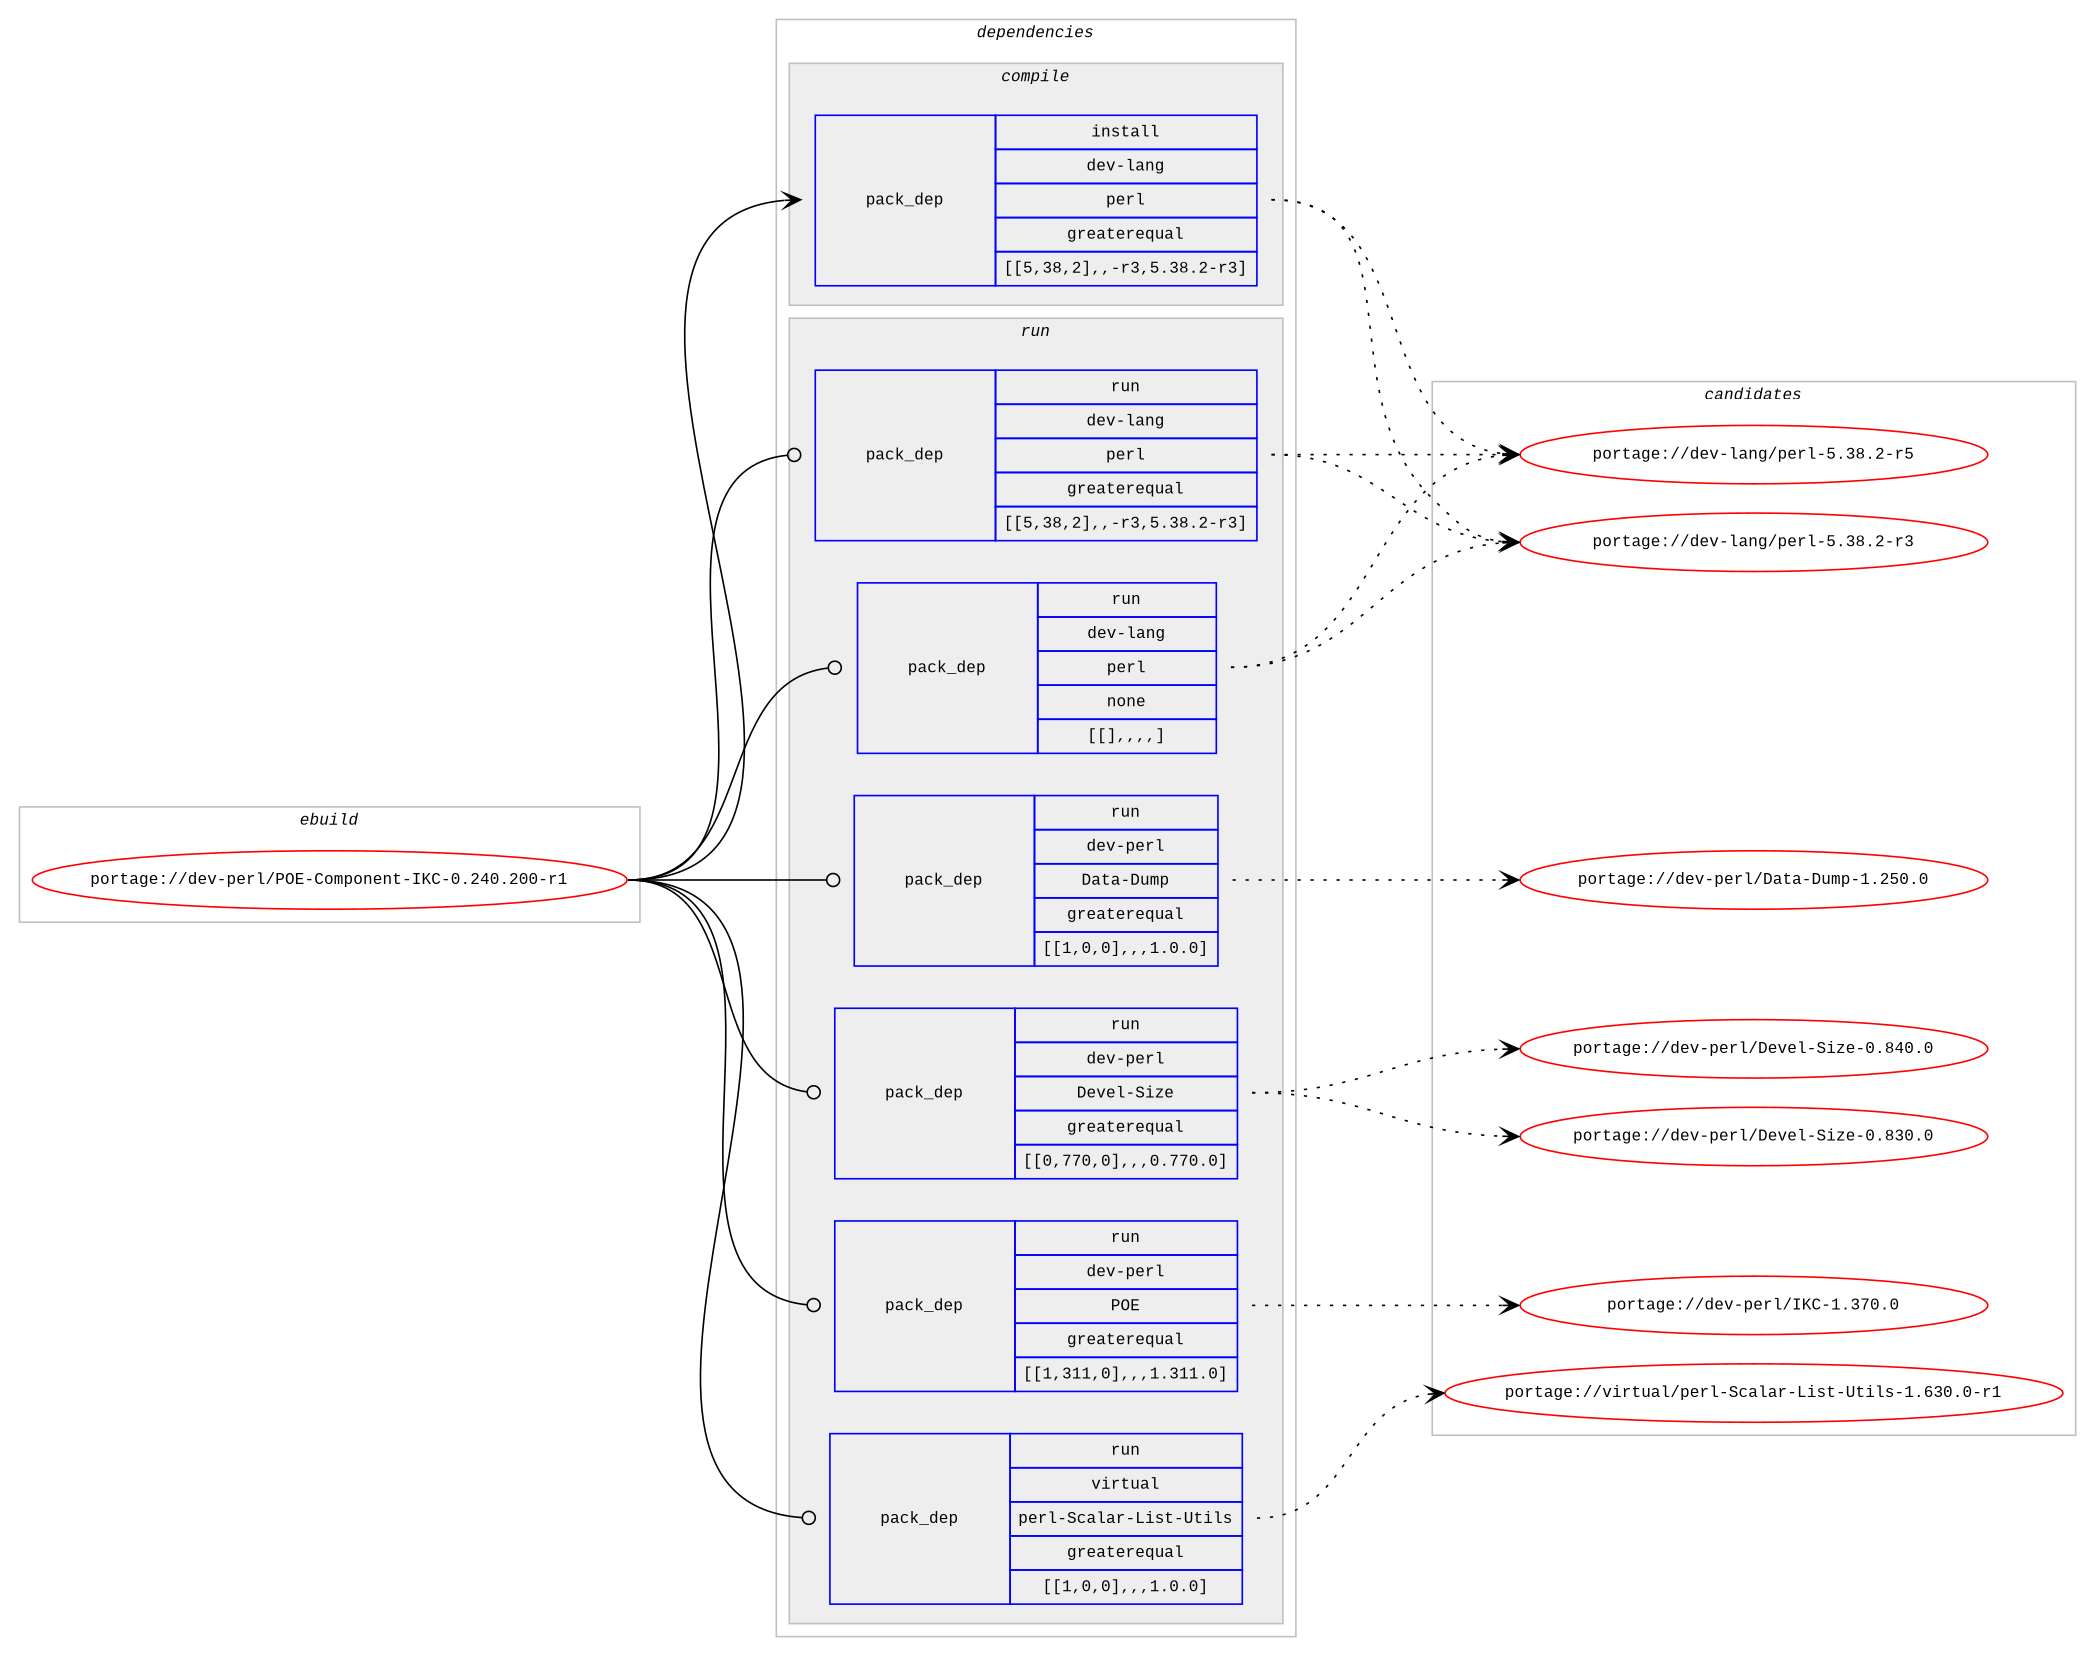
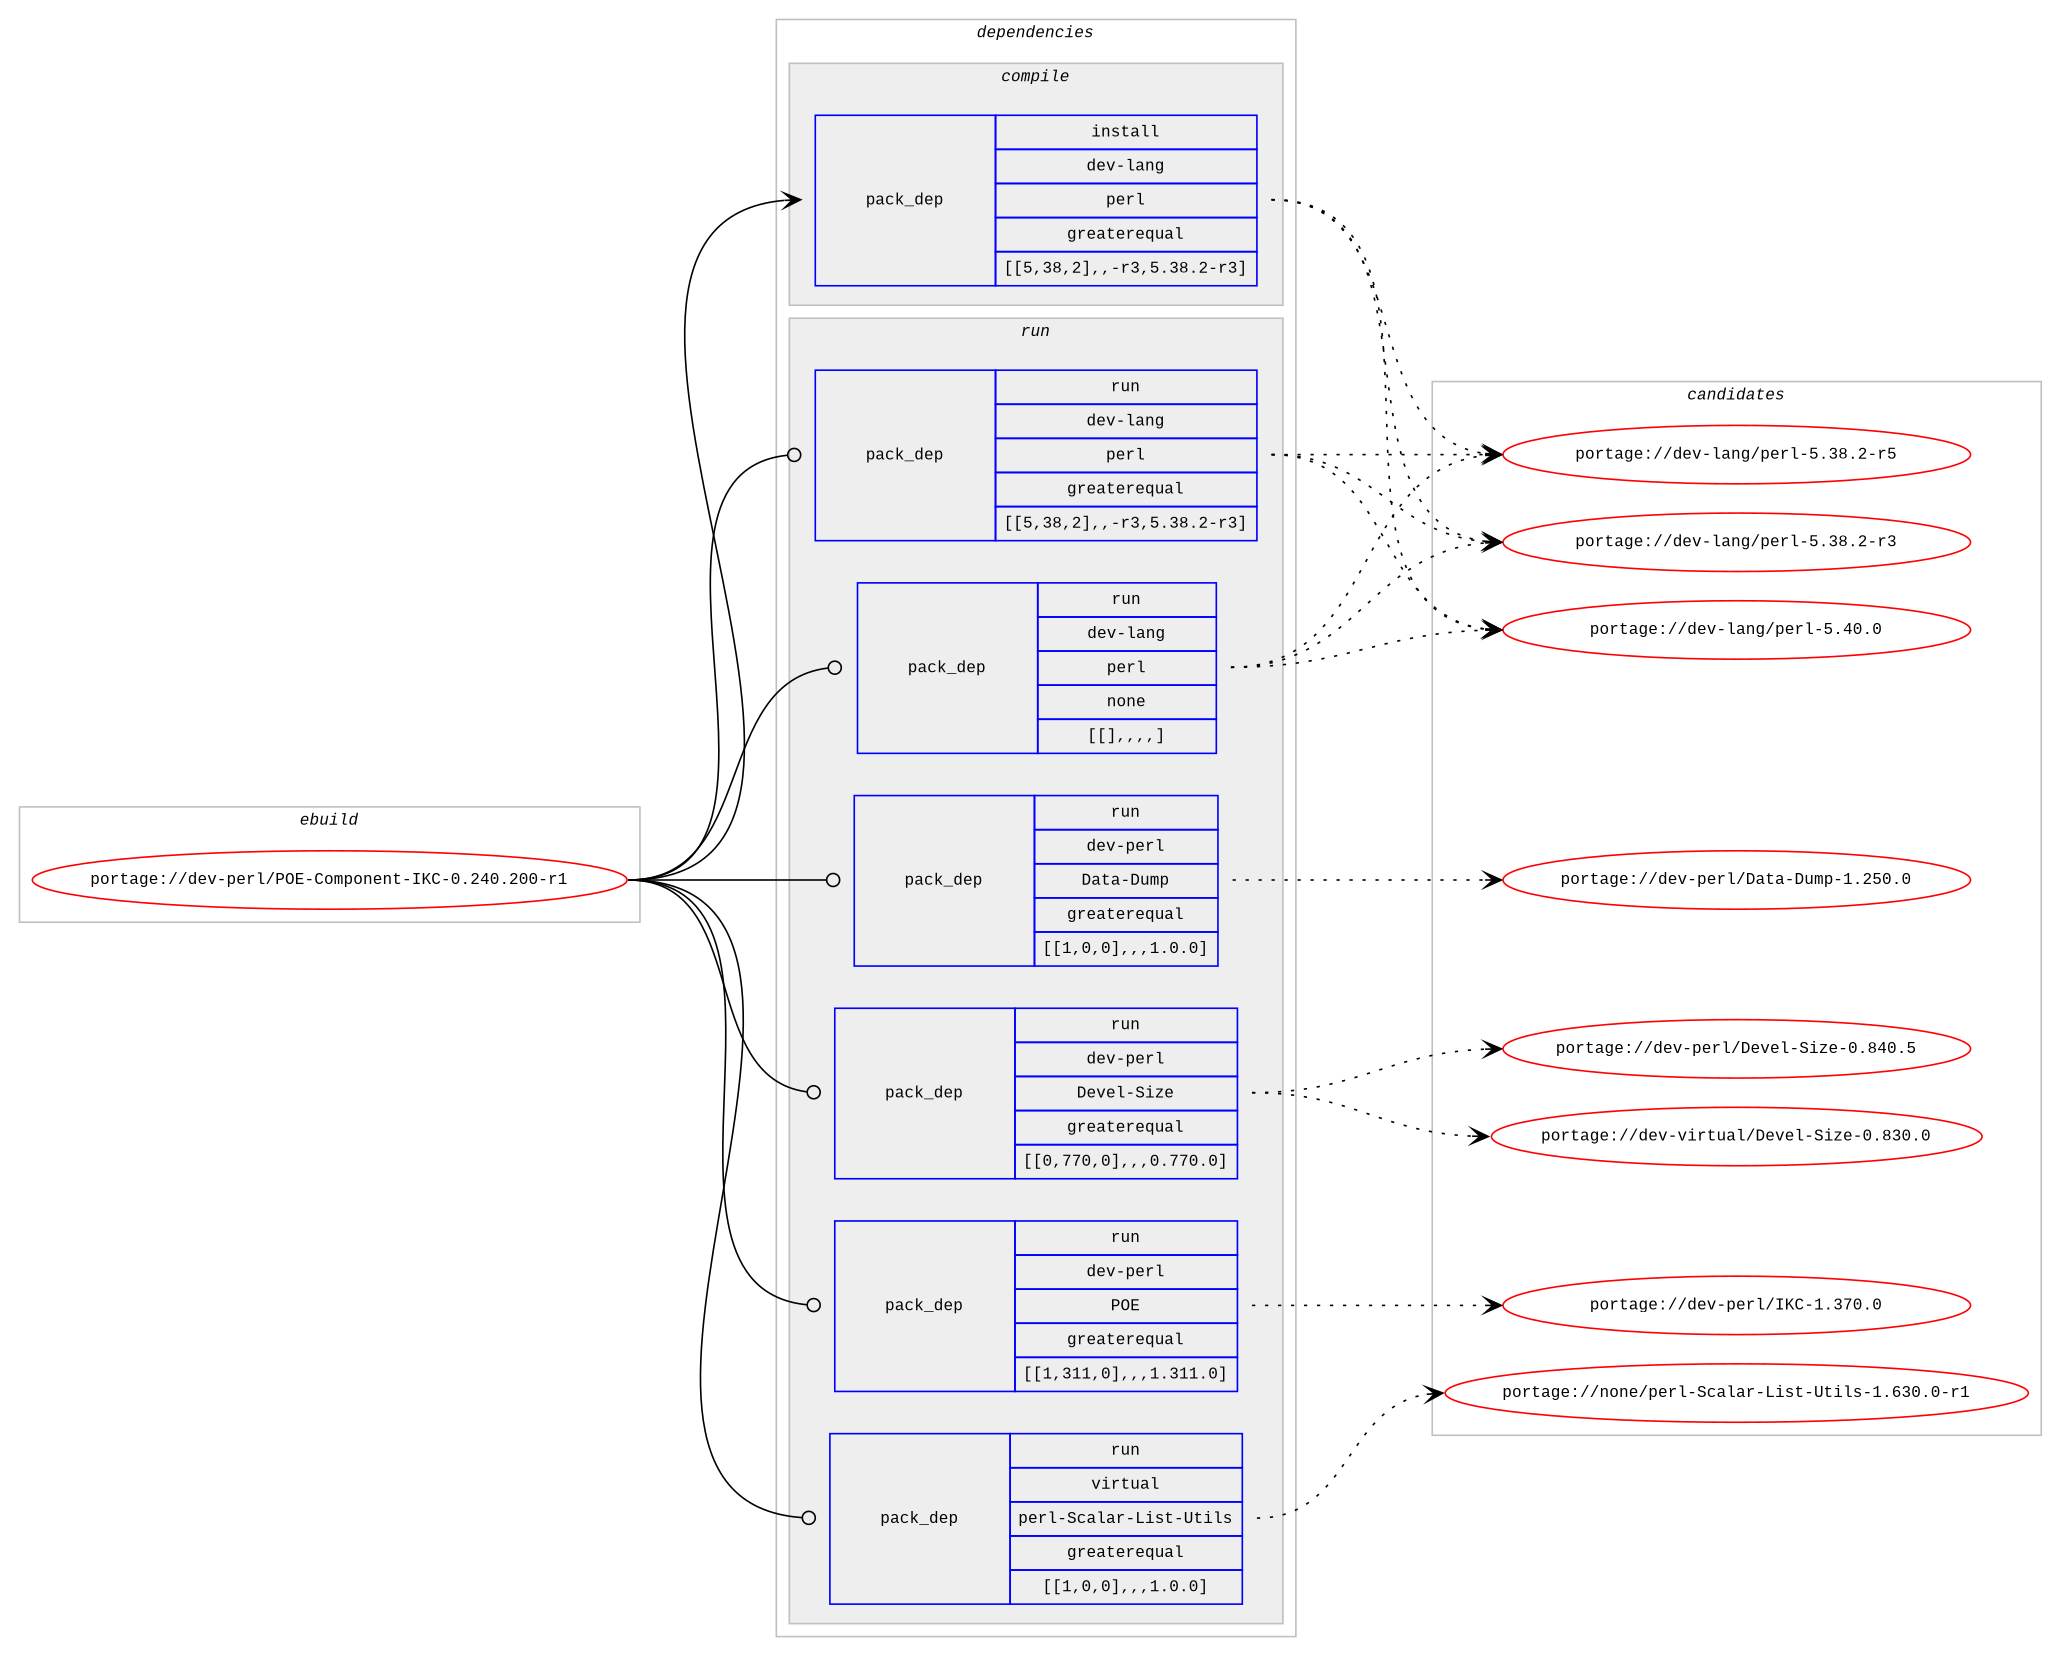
none -> (1737, 630)
(1754, 1049) -> (1737, 1049)
(1754, 1137) -> (1737, 1137)
(1754, 1393) -> (1737, 1393)
